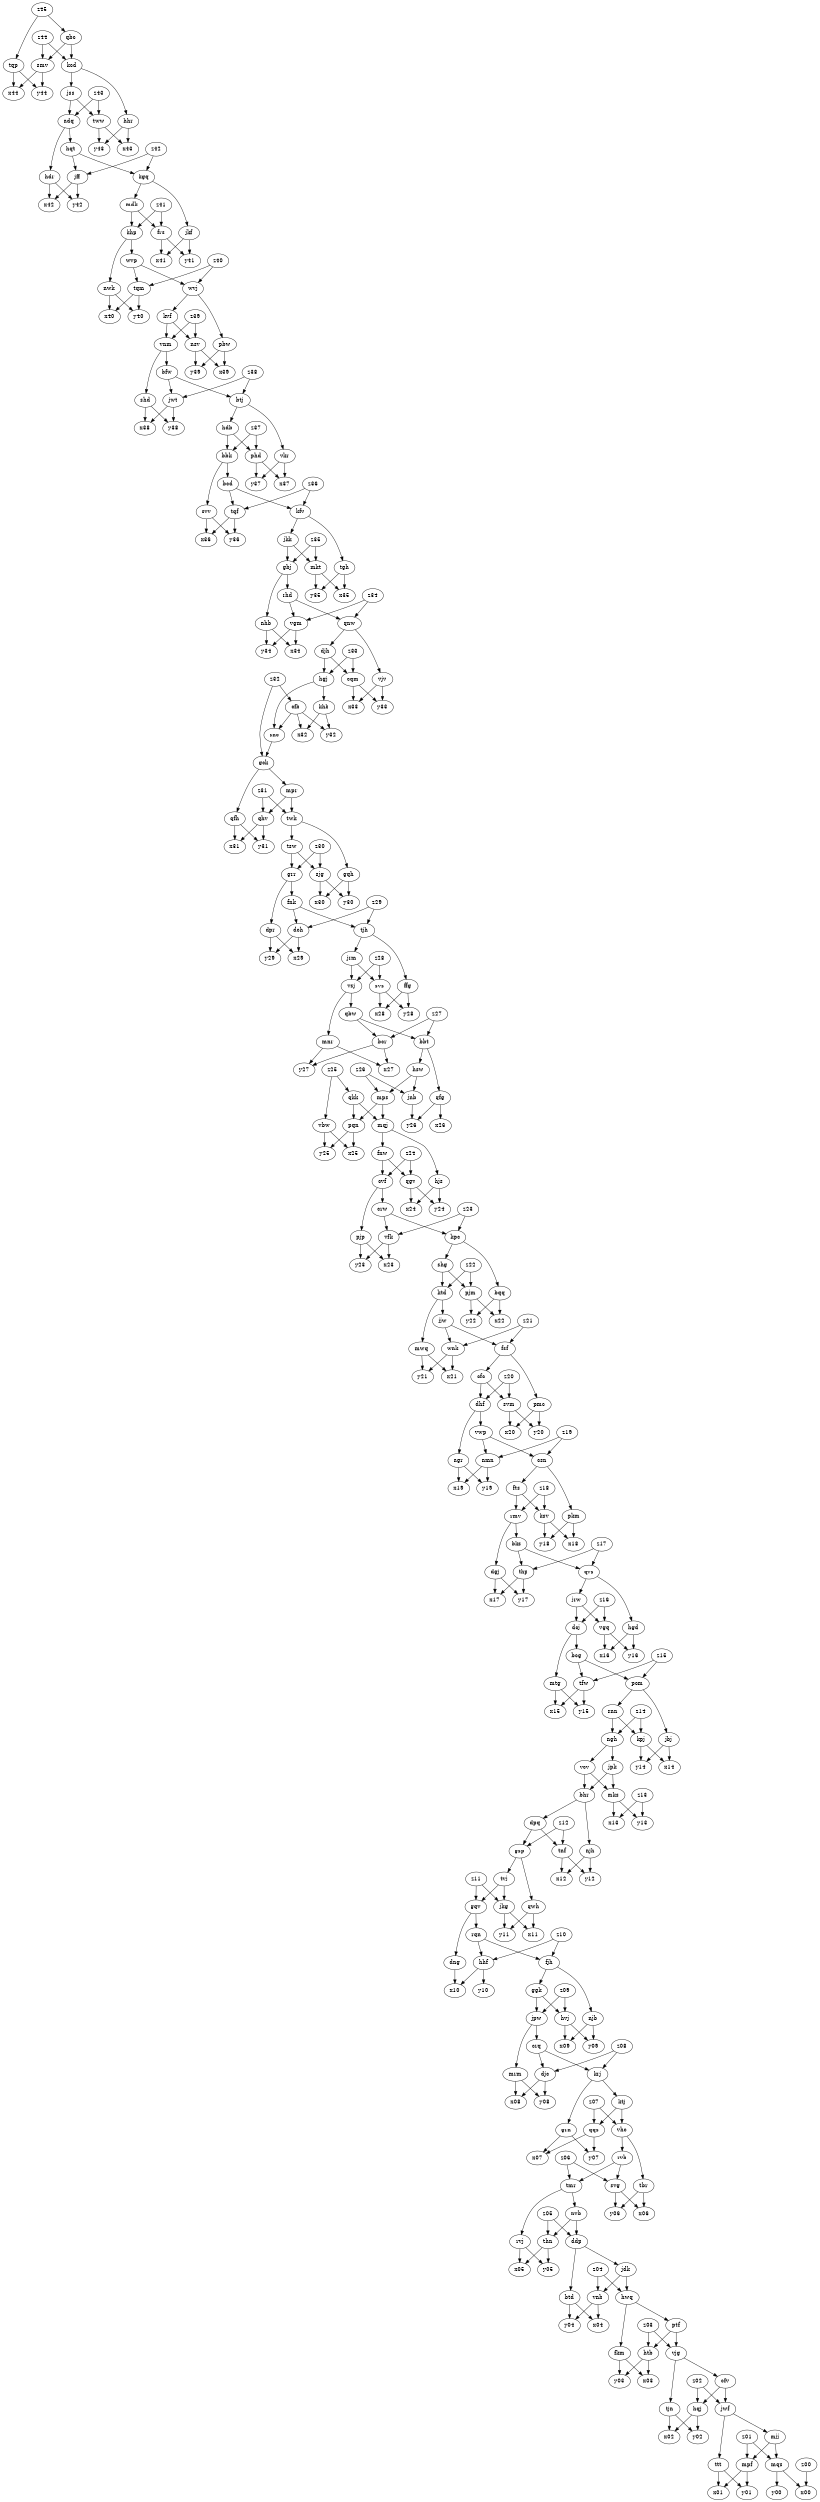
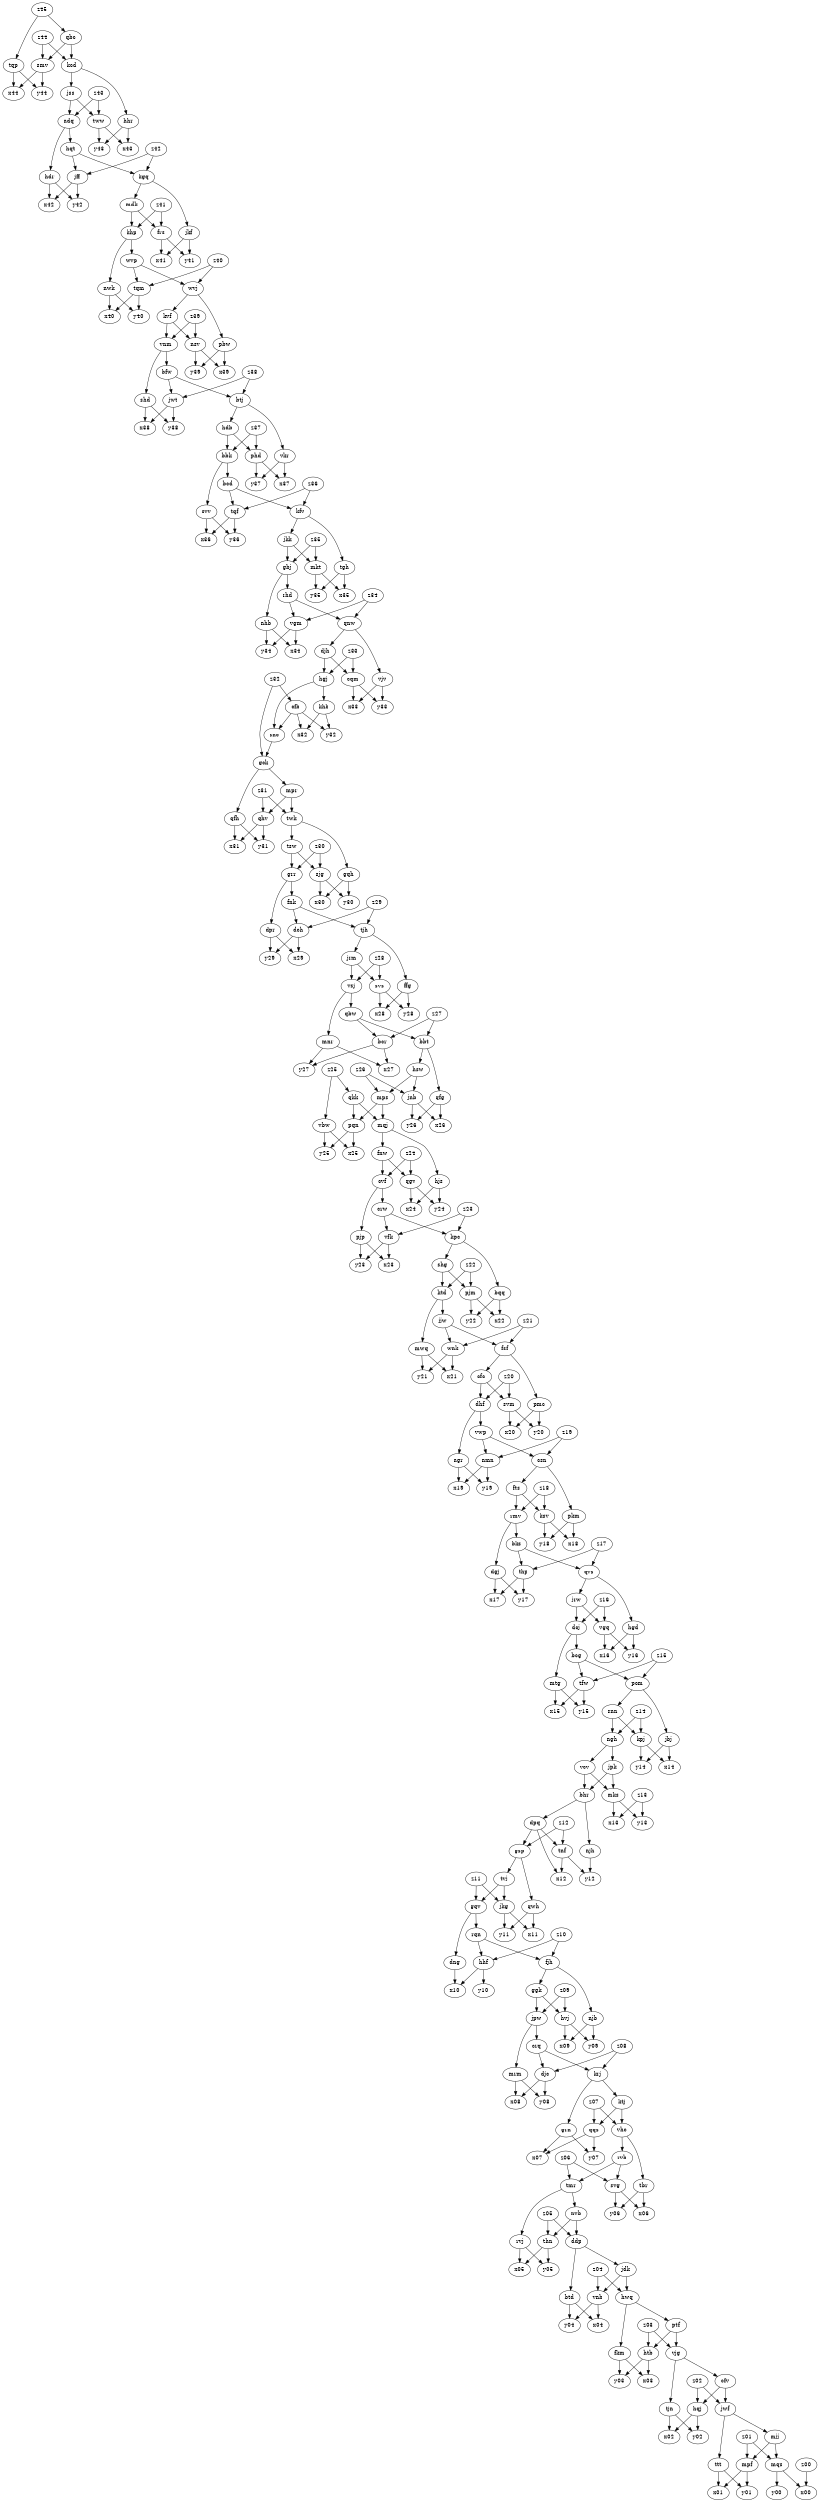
none -> (424, 1110)
(578, 1863) -> (545, 1850)
